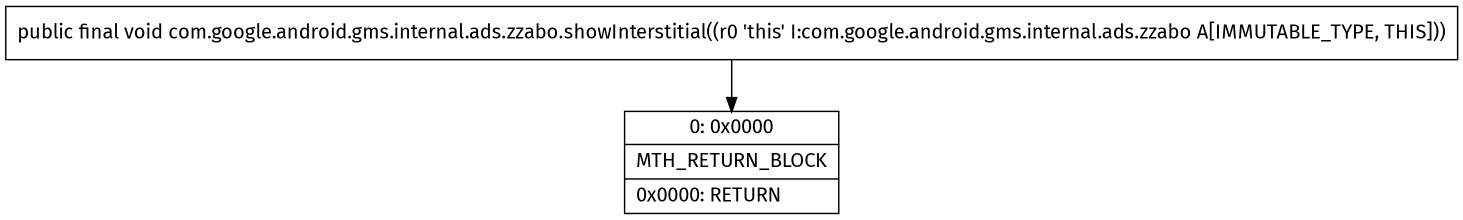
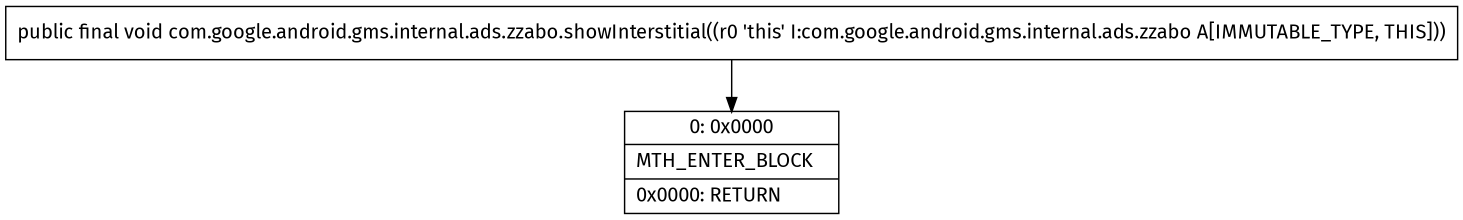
(732, 161) -> (725, 161)
